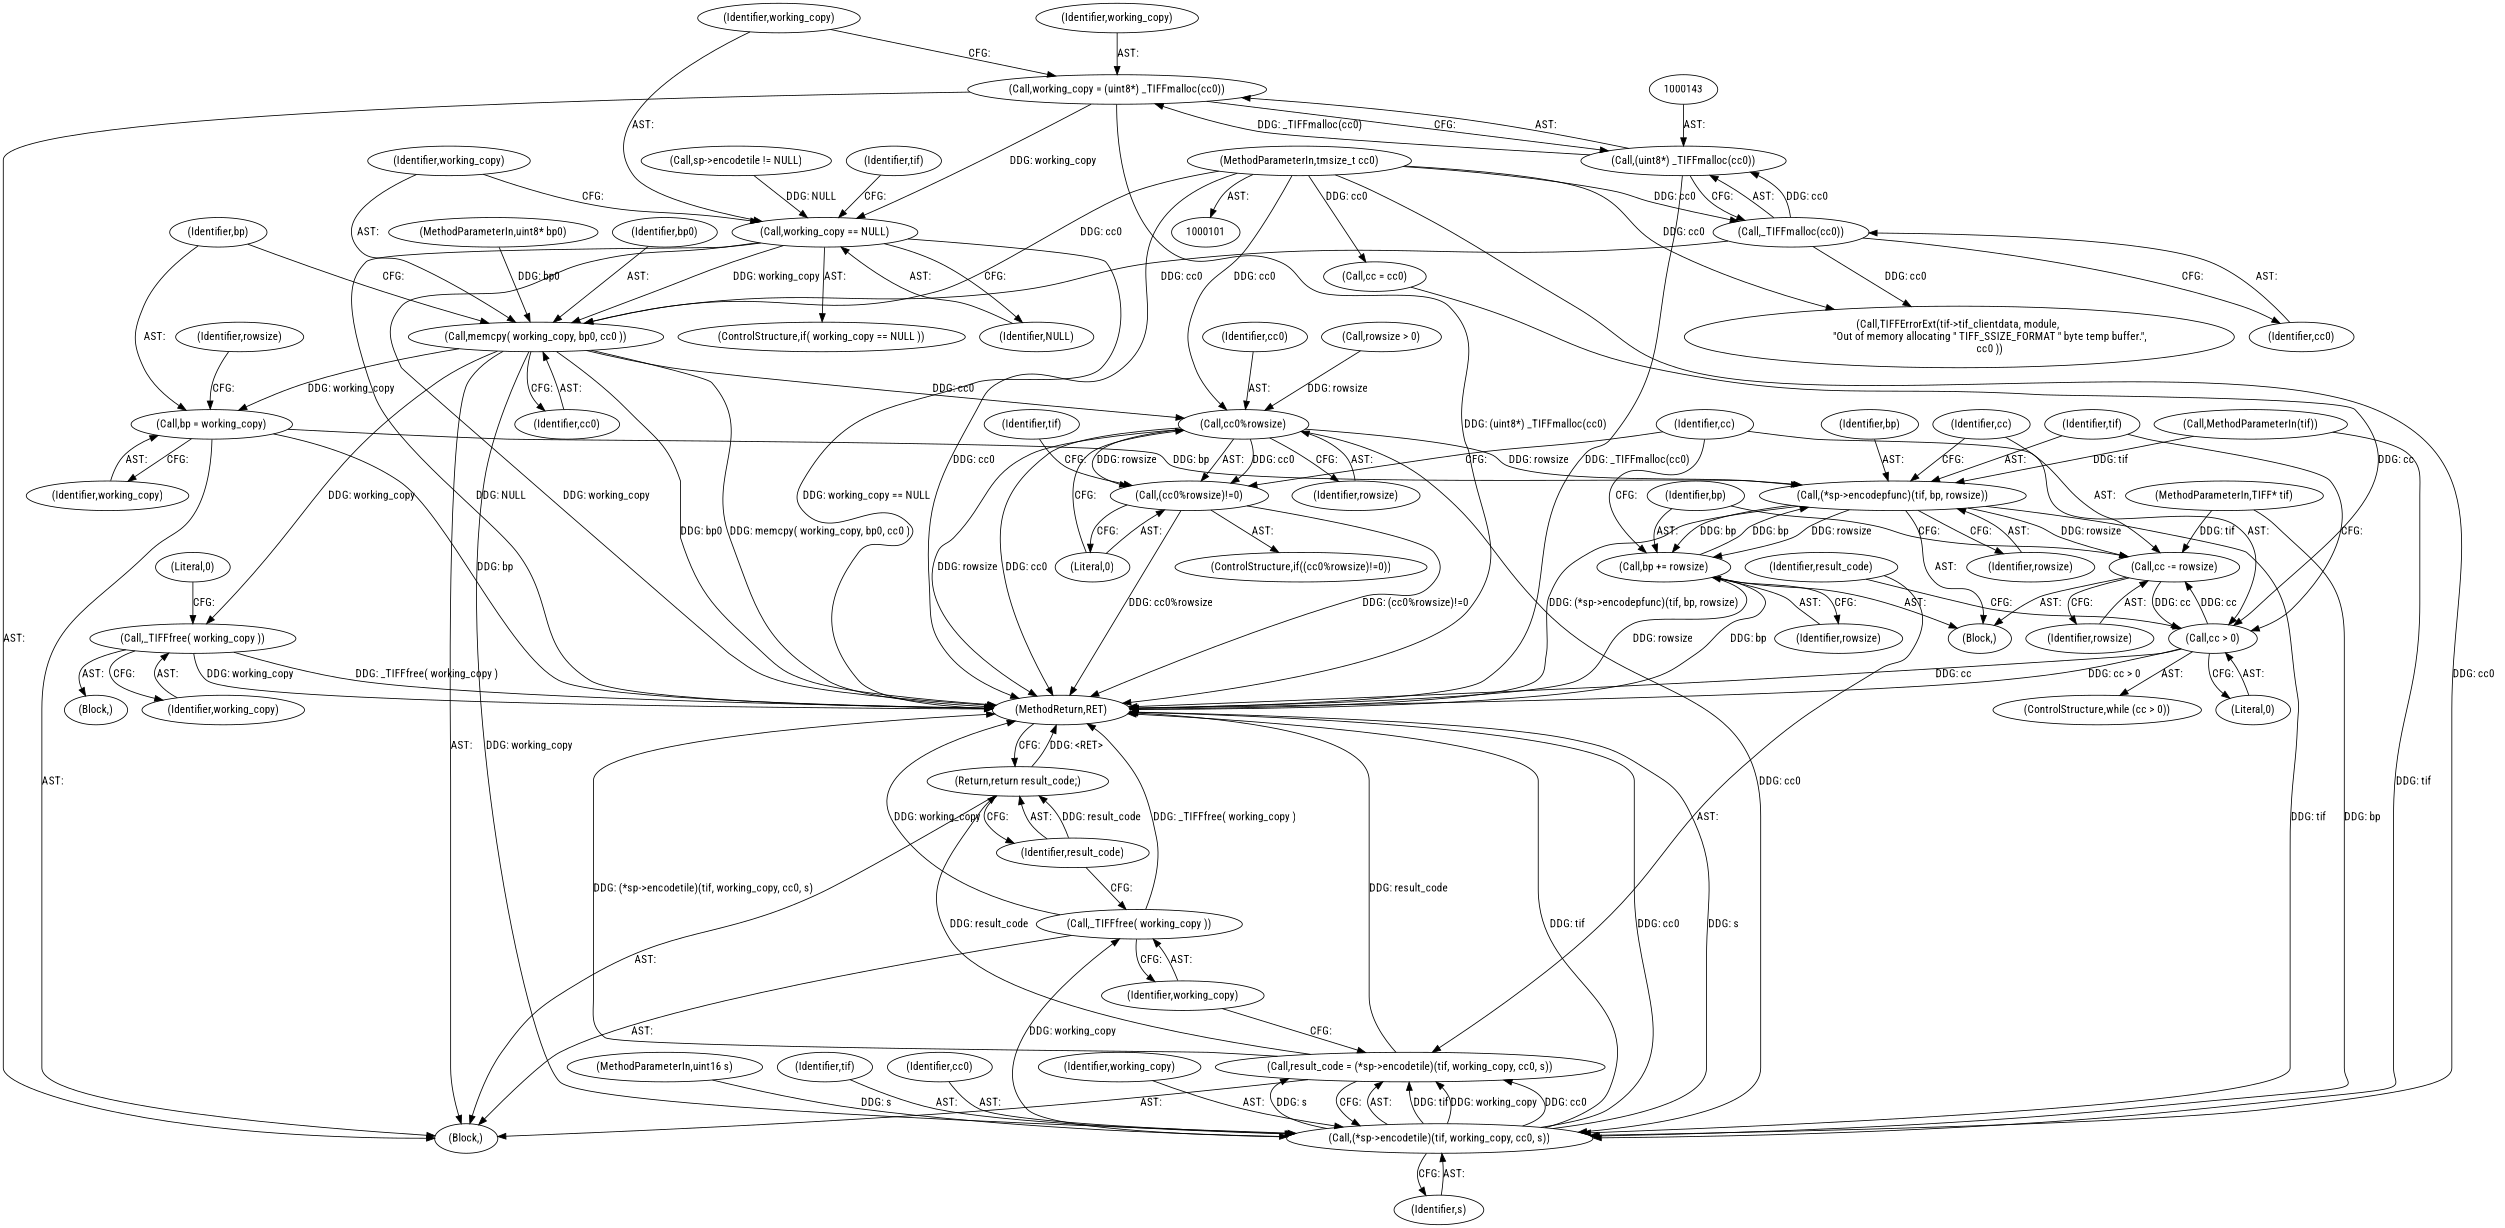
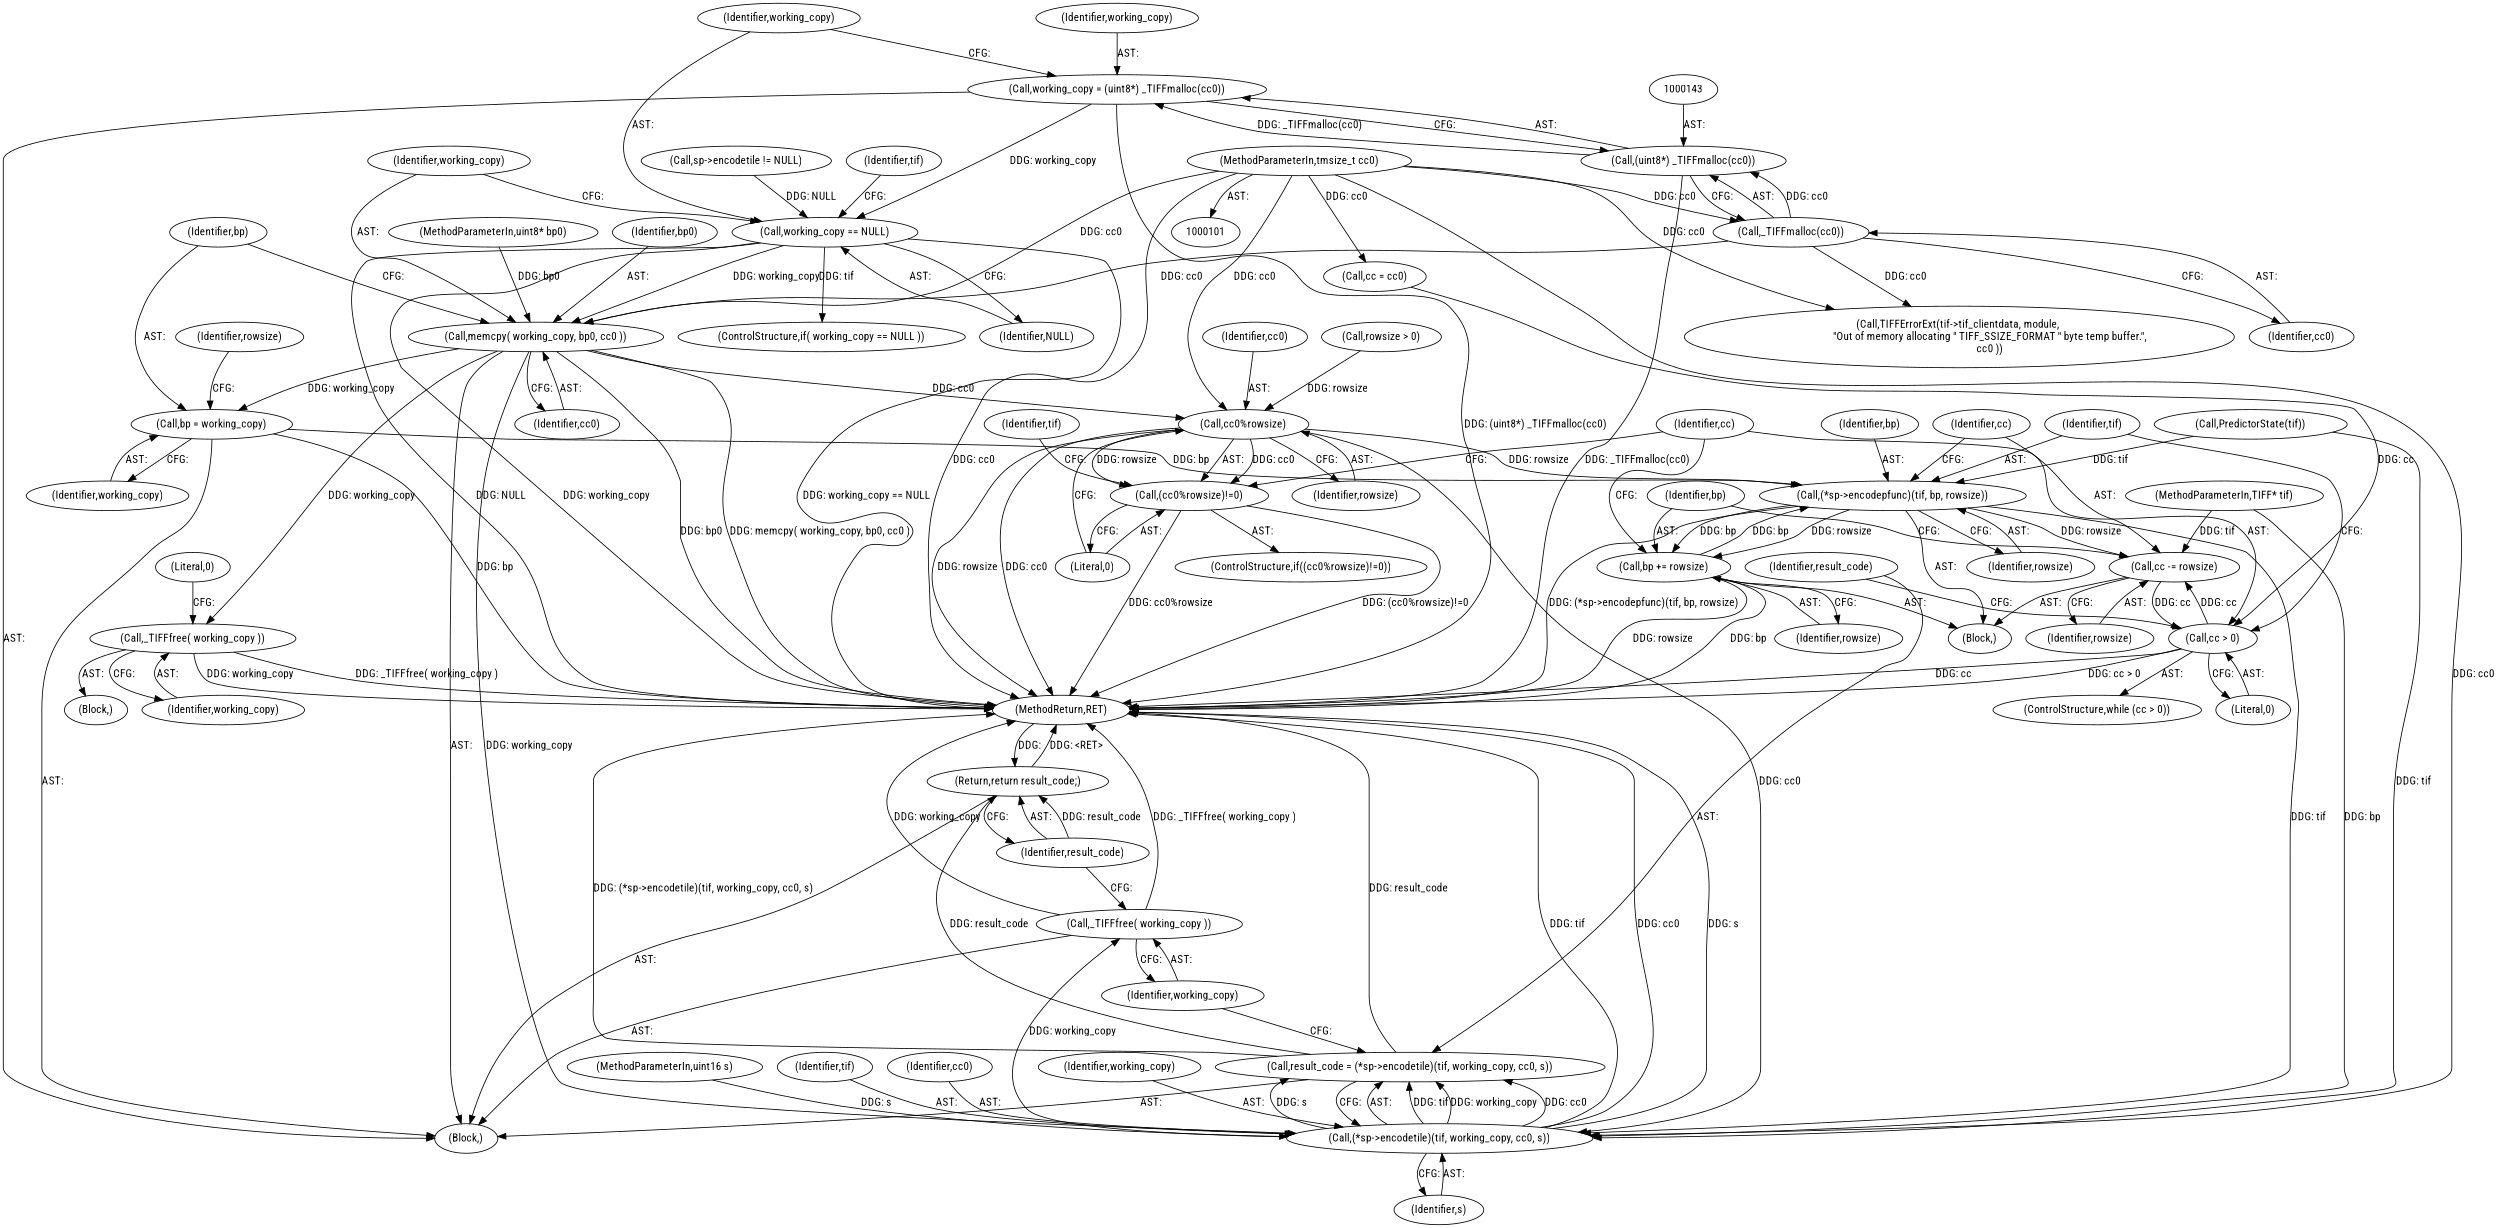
(836, 277) -> (836, 277)
(2251, 424) -> (2251, 424)
(1031, 746) -> (1031, 746)
